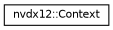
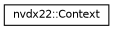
(57, 15) -> (57, 15)
